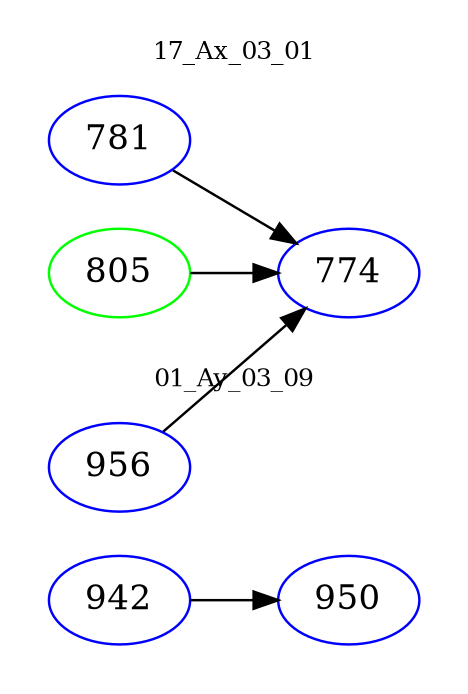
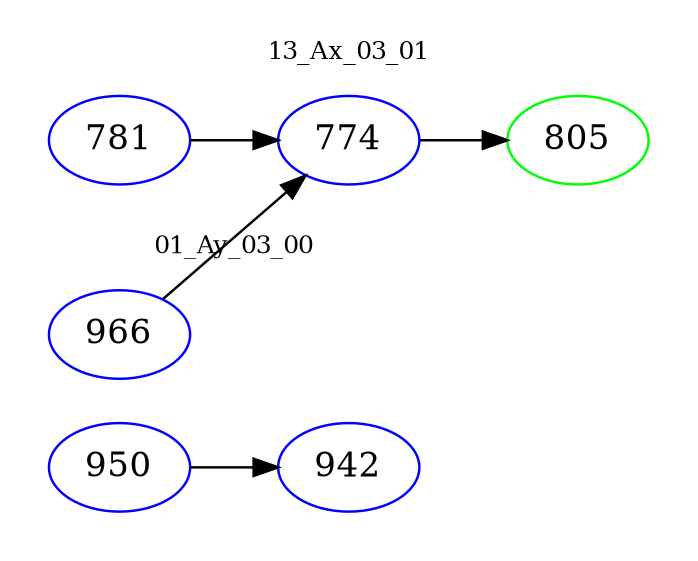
(234, 53) -> (349, 53)
(222, 273) -> (451, 140)
(234, 380) -> (234, 247)
(120, 467) -> (120, 335)
(222, 600) -> (222, 467)
